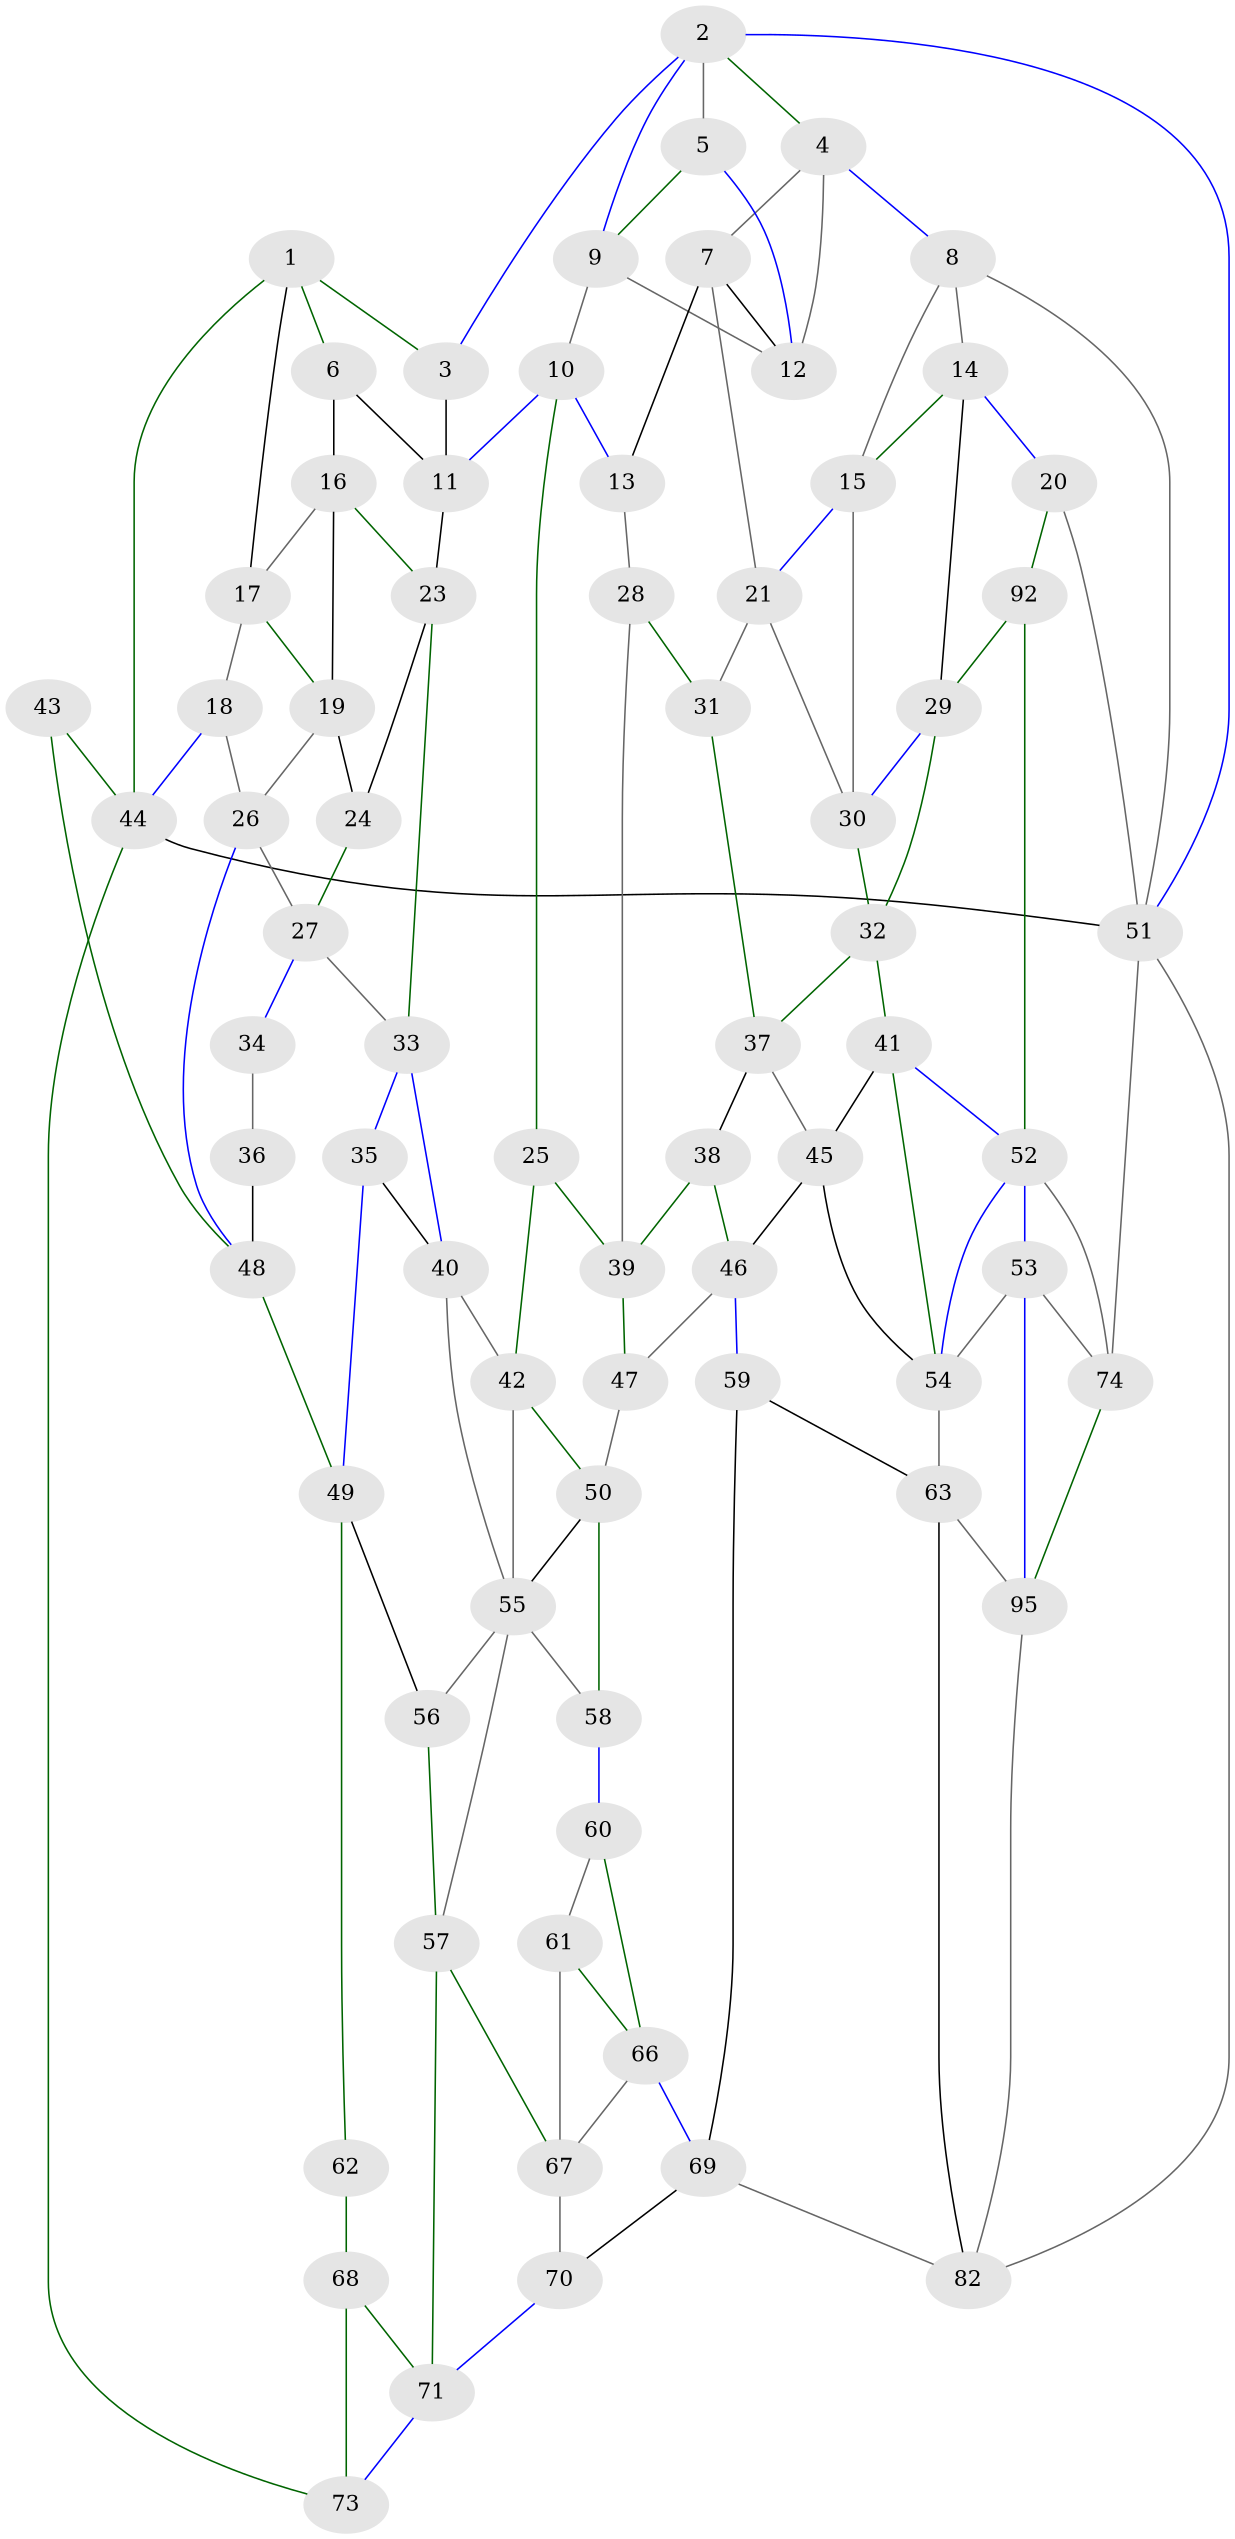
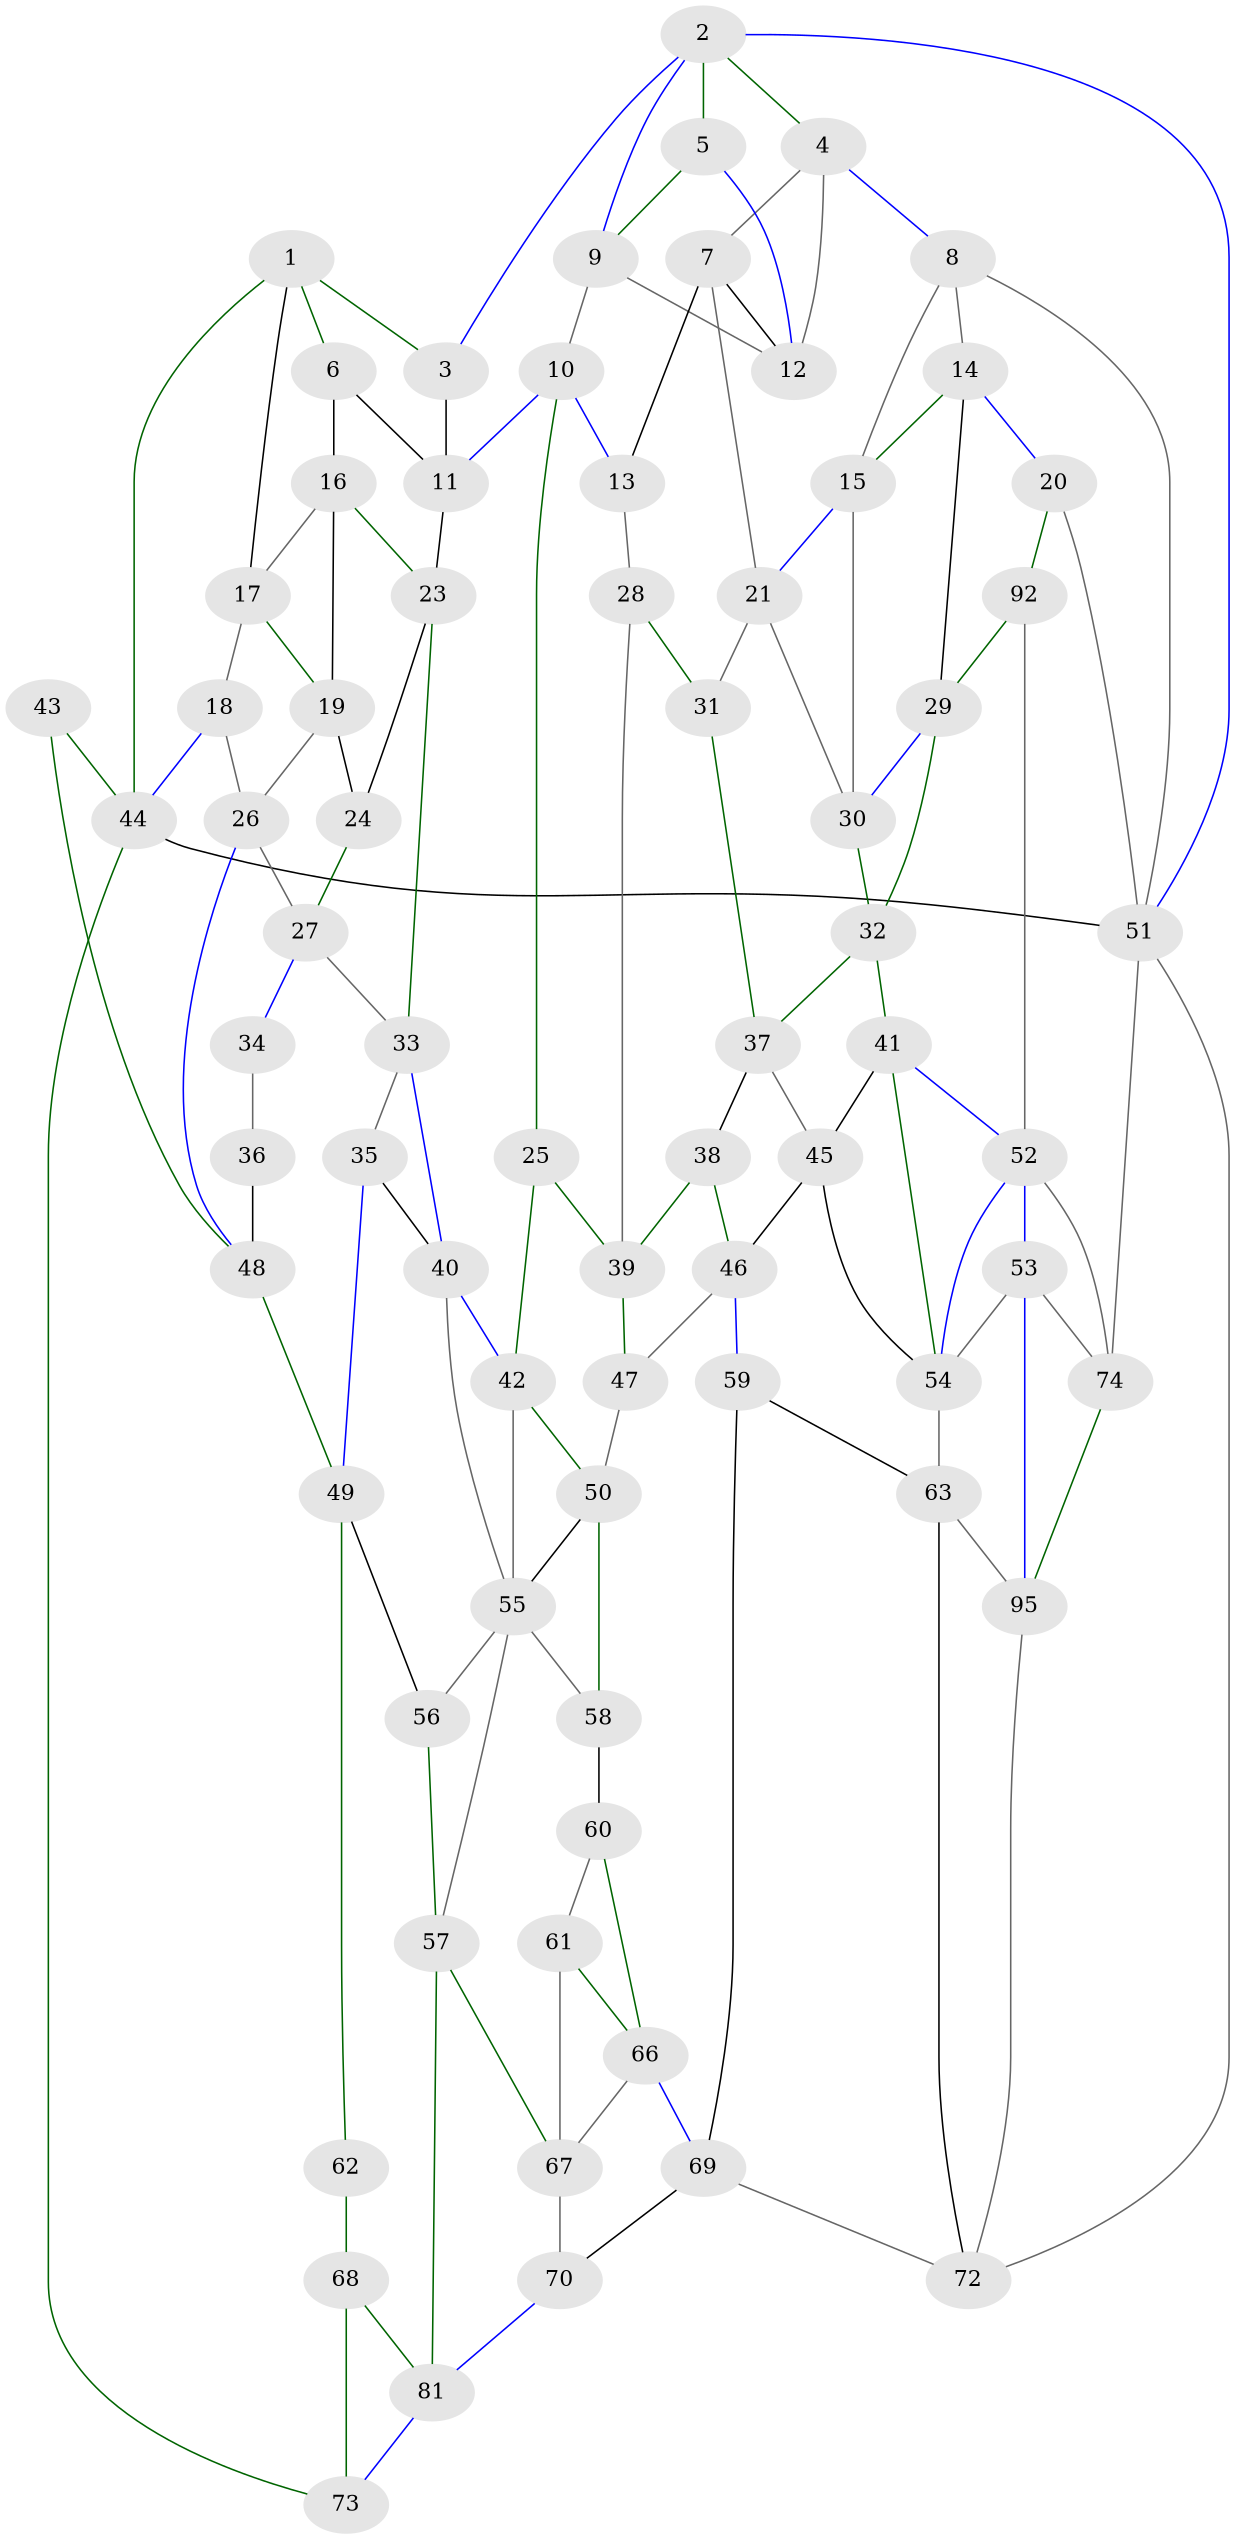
(703, 91) -> (703, 91)
(1025, 877) -> (1025, 877)
(386, 1101) -> (386, 1101)
(480, 1326) -> (480, 1326)
(599, 1775) -> (599, 1775)
(969, 2280) -> (969, 2280)
(432, 2393) -> (432, 2393)
